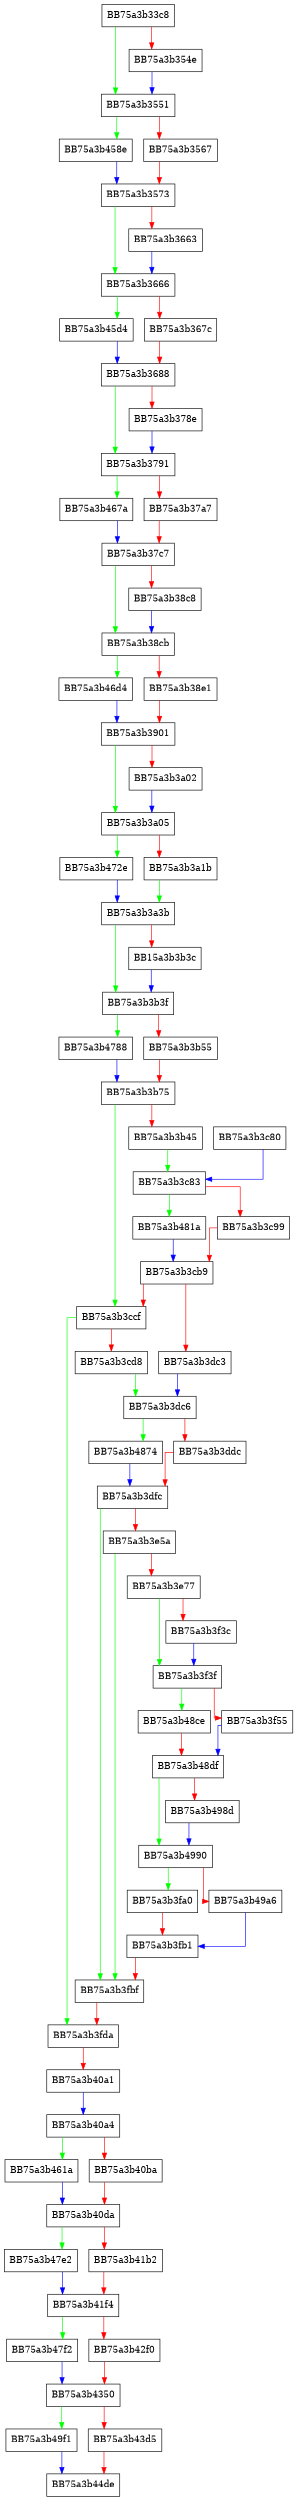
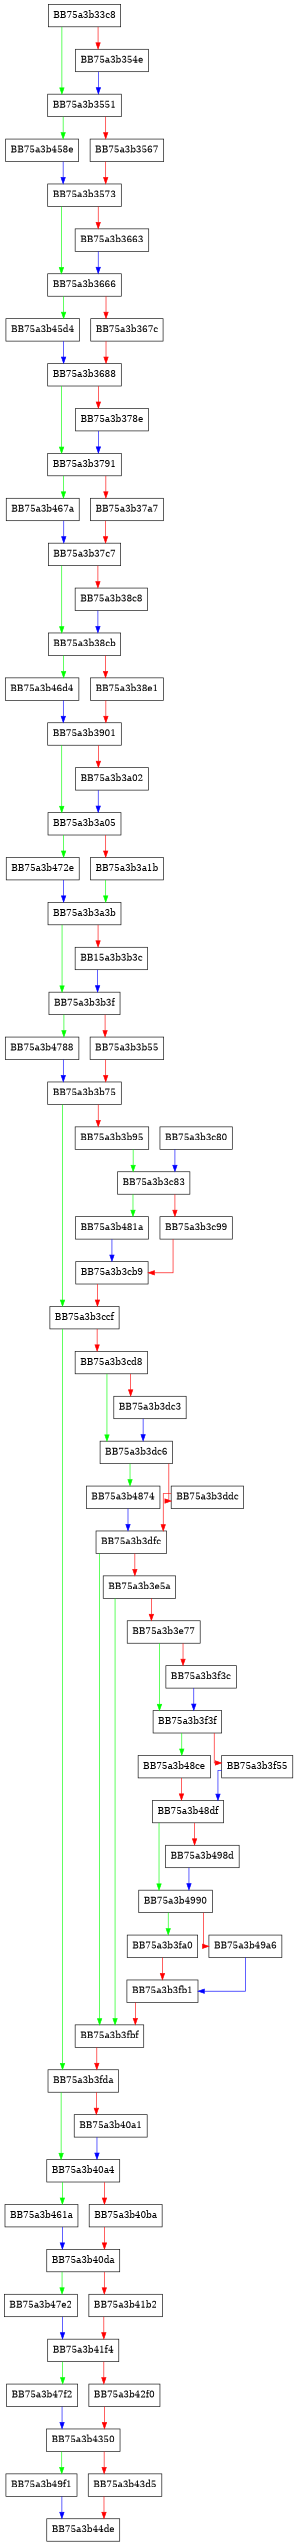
(166, 1138) -> (112, 1138)
(186, 1315) -> (131, 1382)
none -> (61, 2123)
